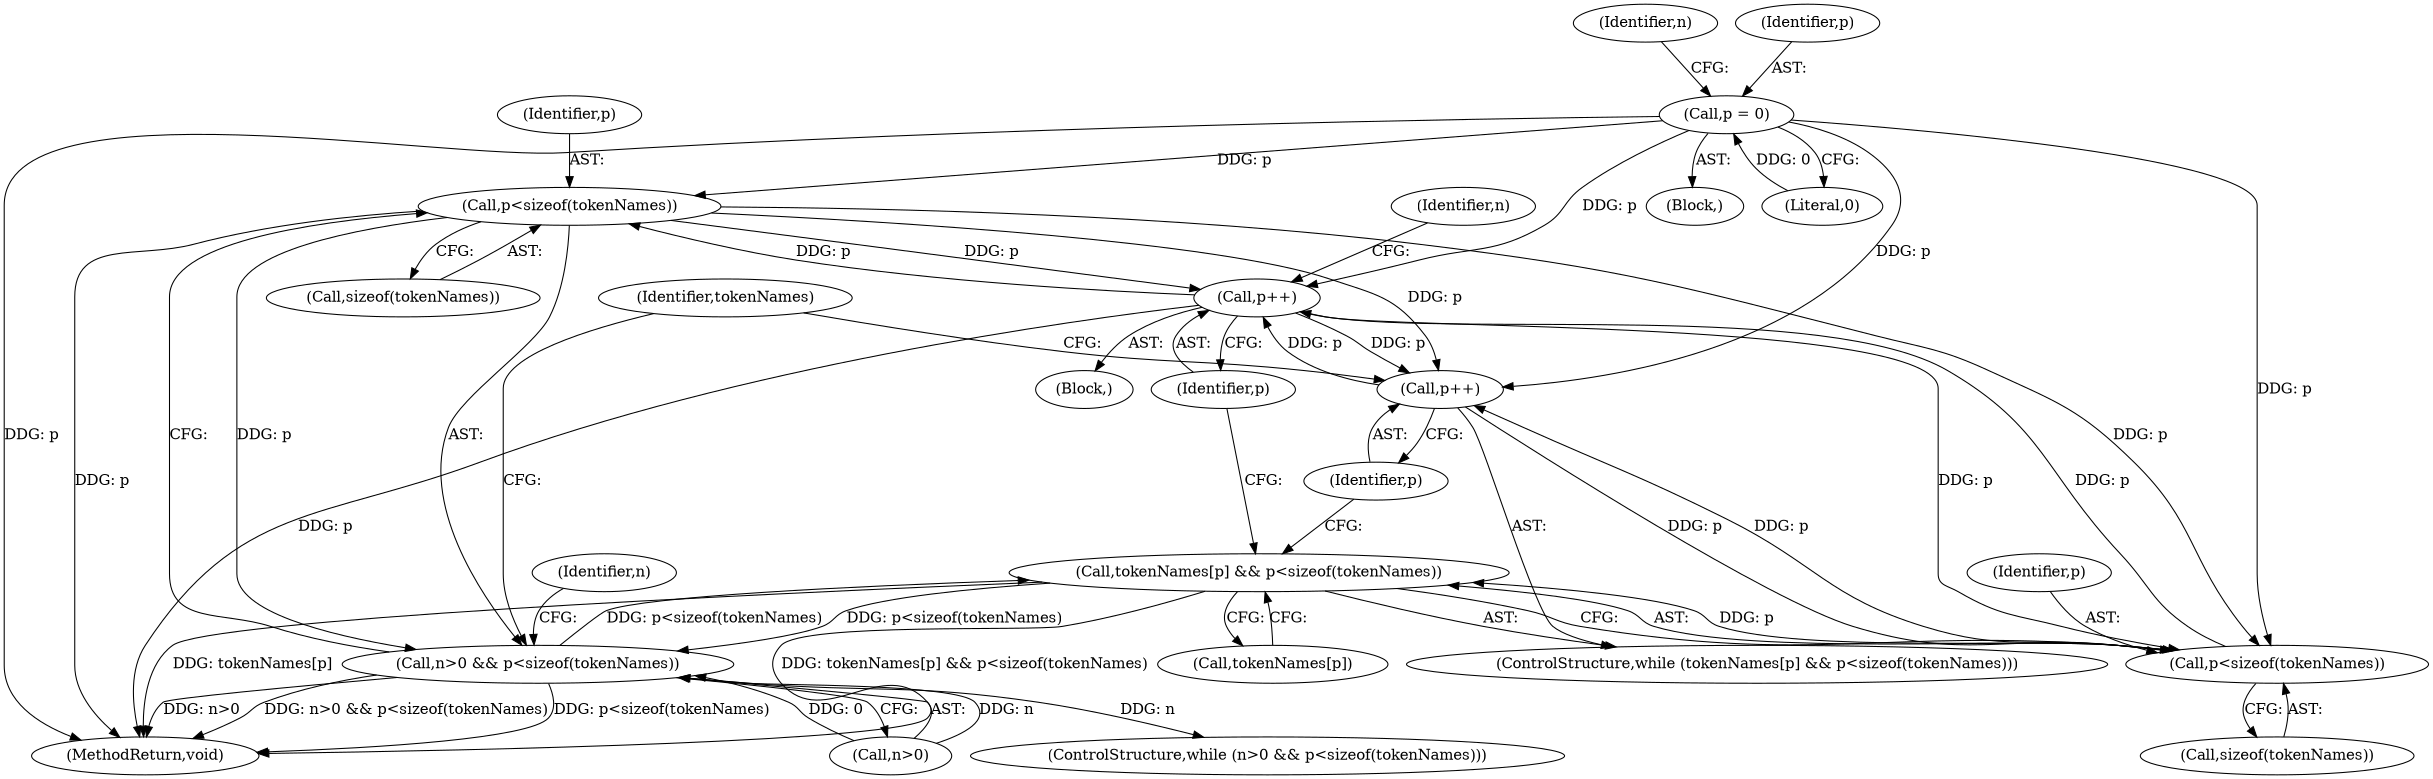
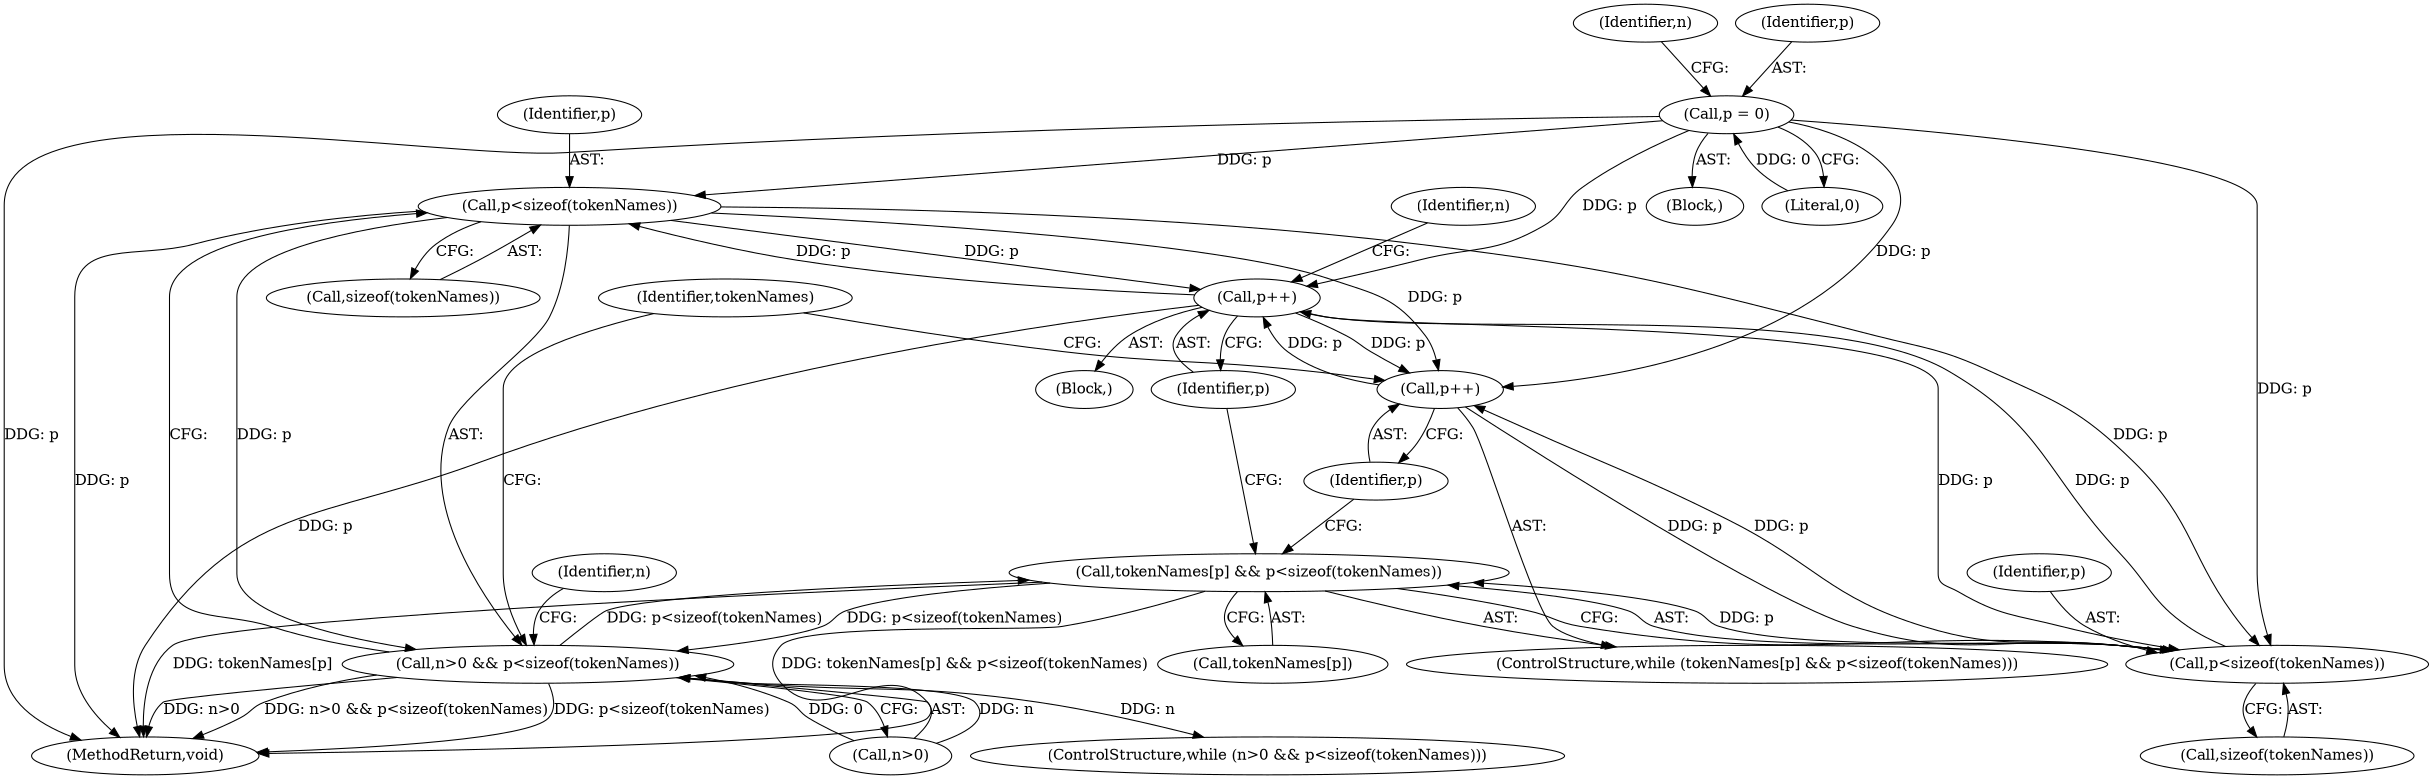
(1291, 619) -> (1291, 619)
